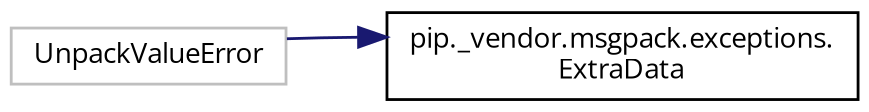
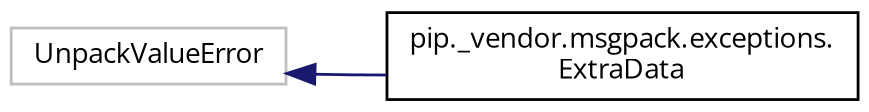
(322, 38) -> (351, 75)
